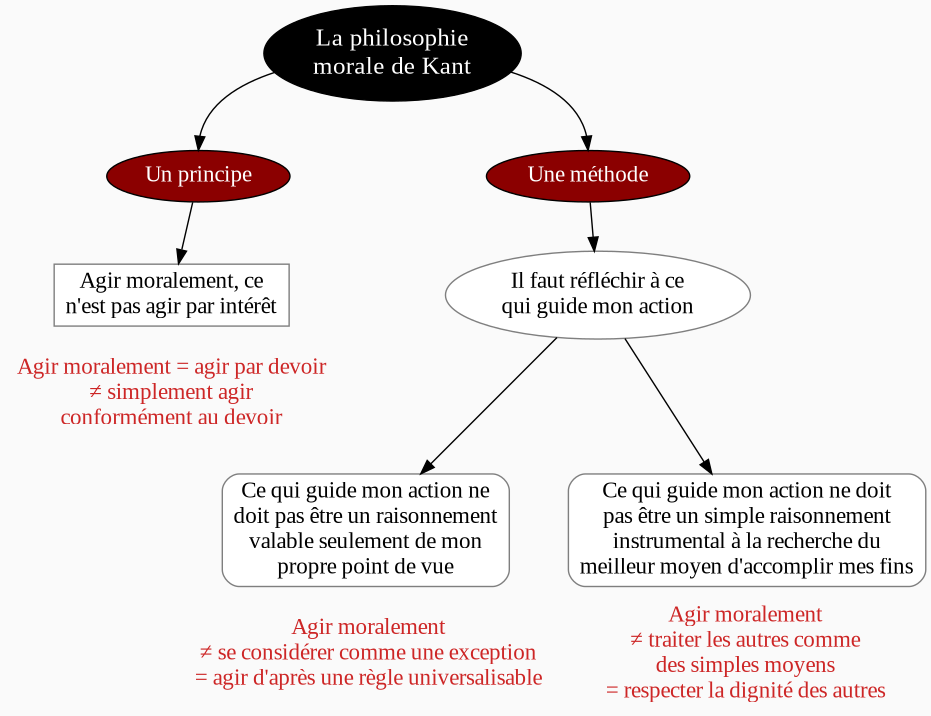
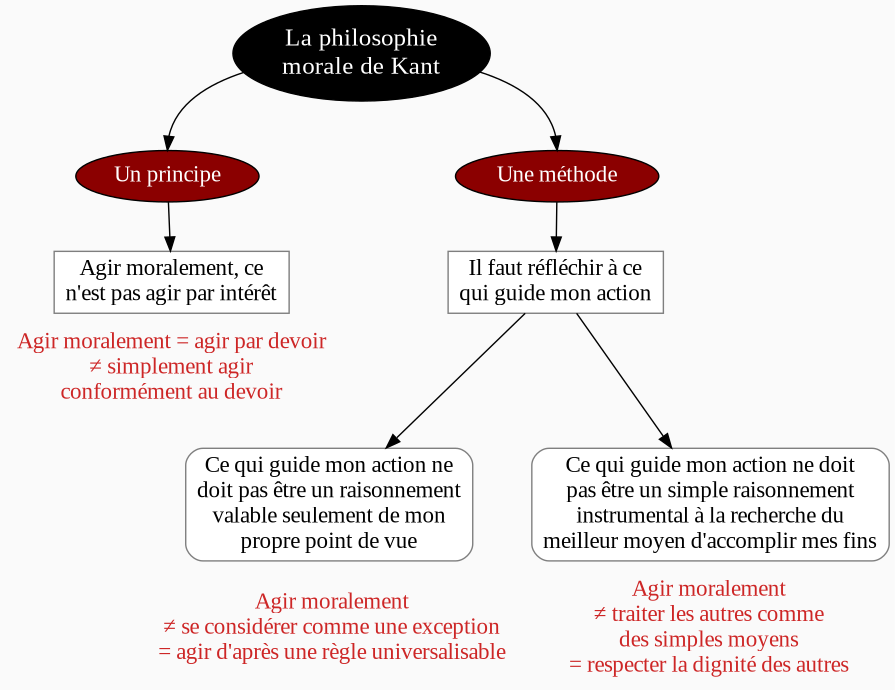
(598, 295) -> (556, 282)
